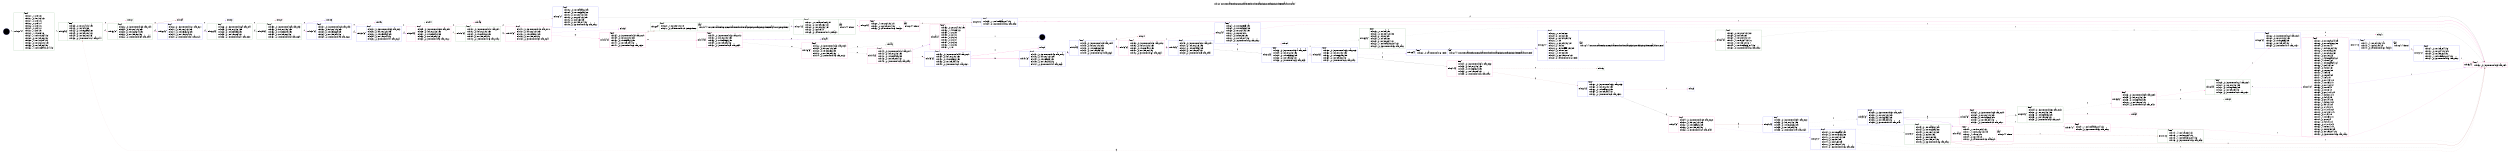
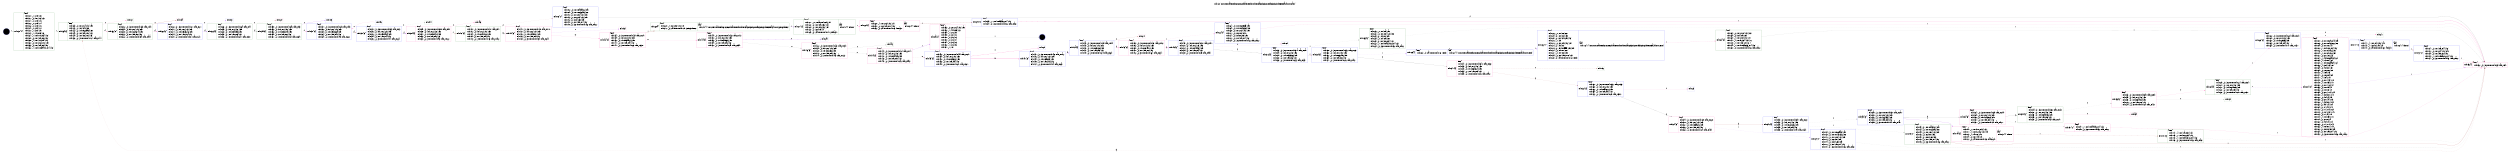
(363, 24) -> (363, 23)
